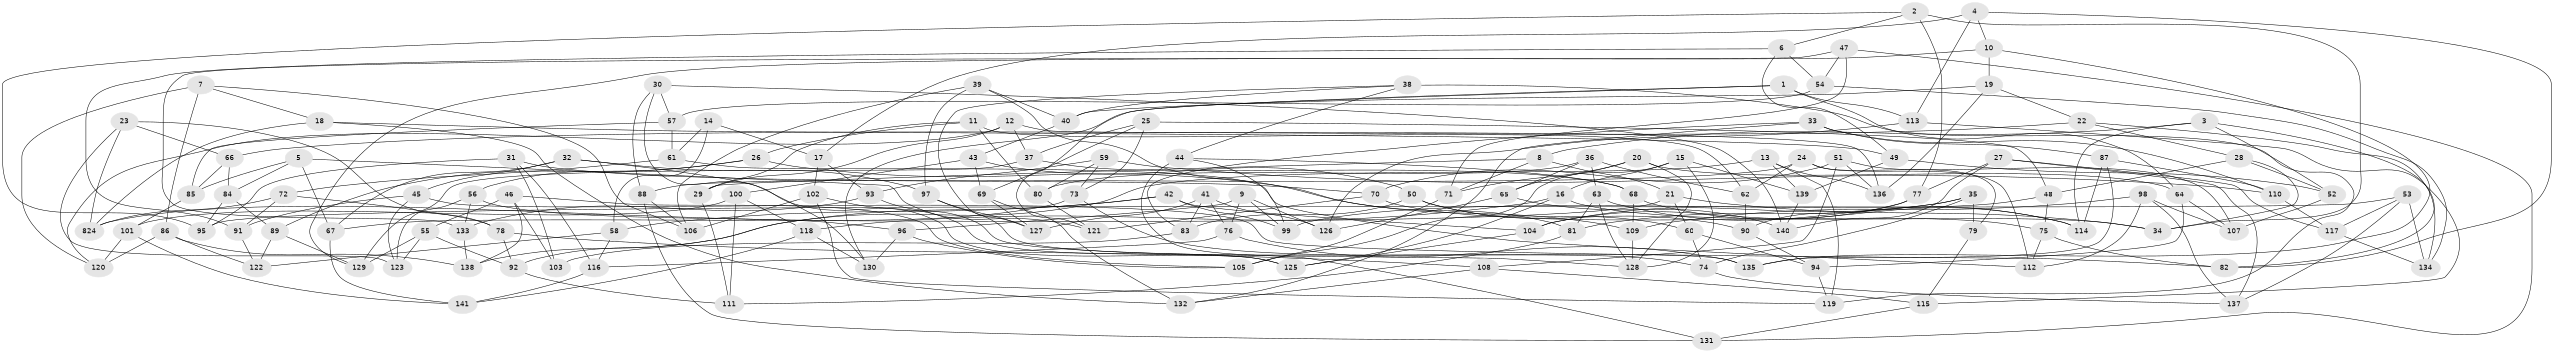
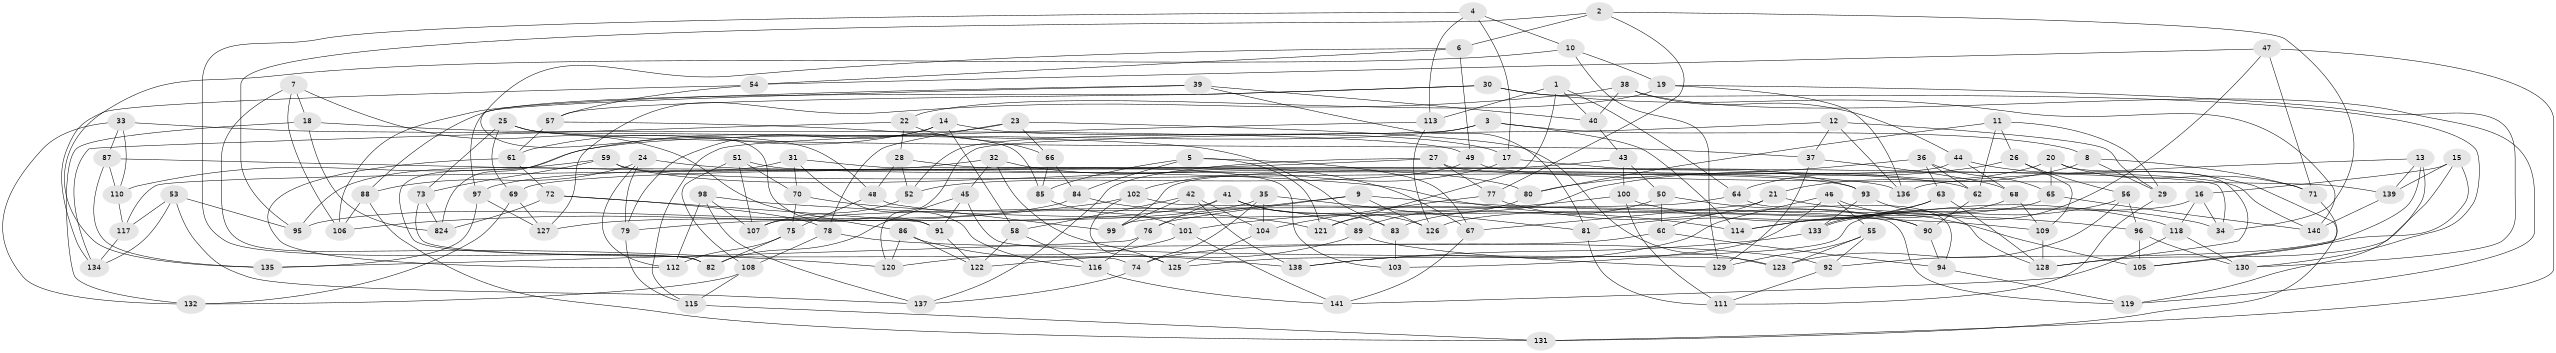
none -> (722, 143)
